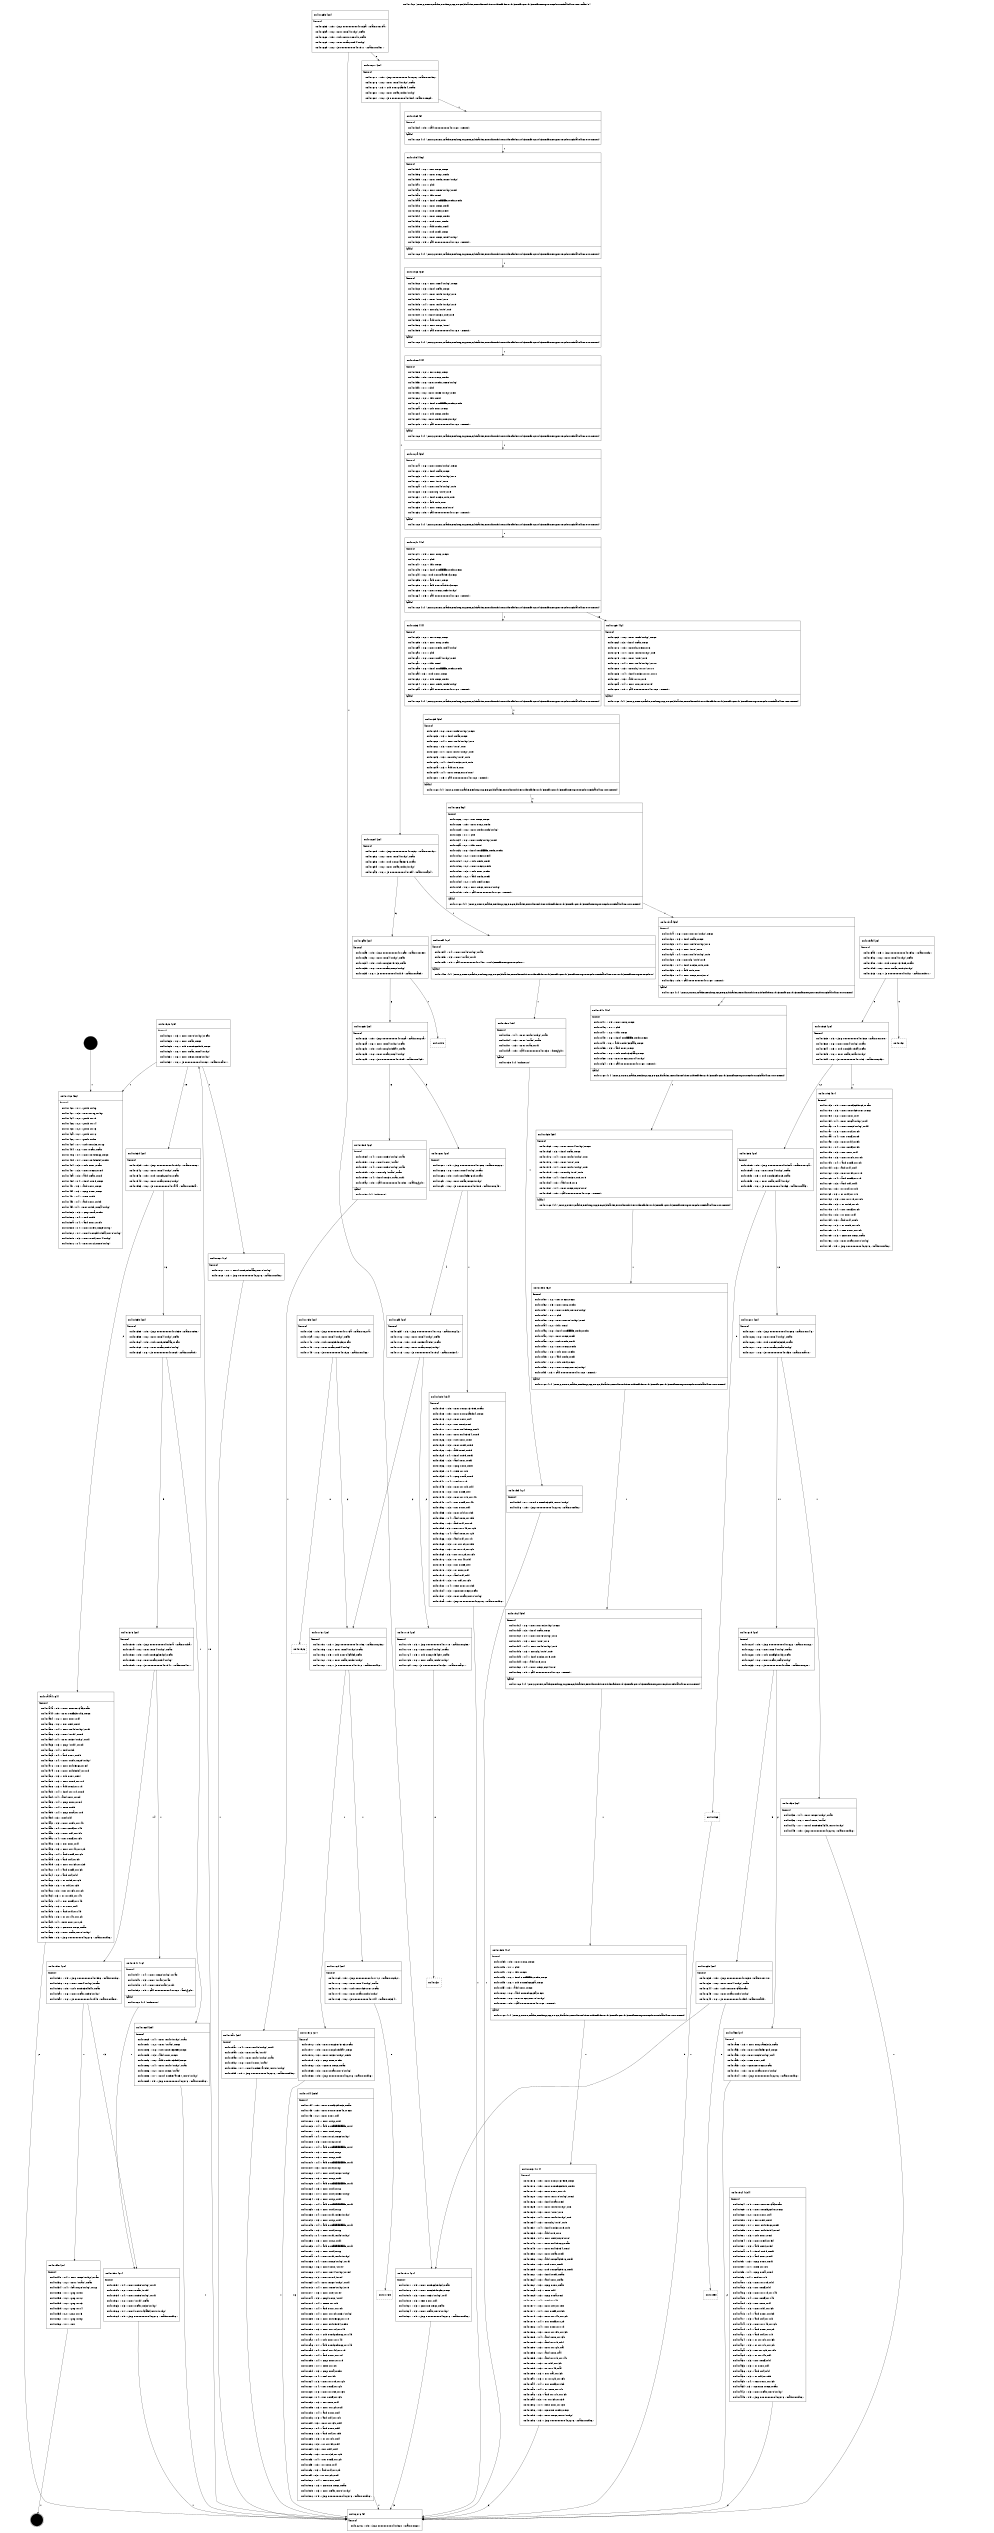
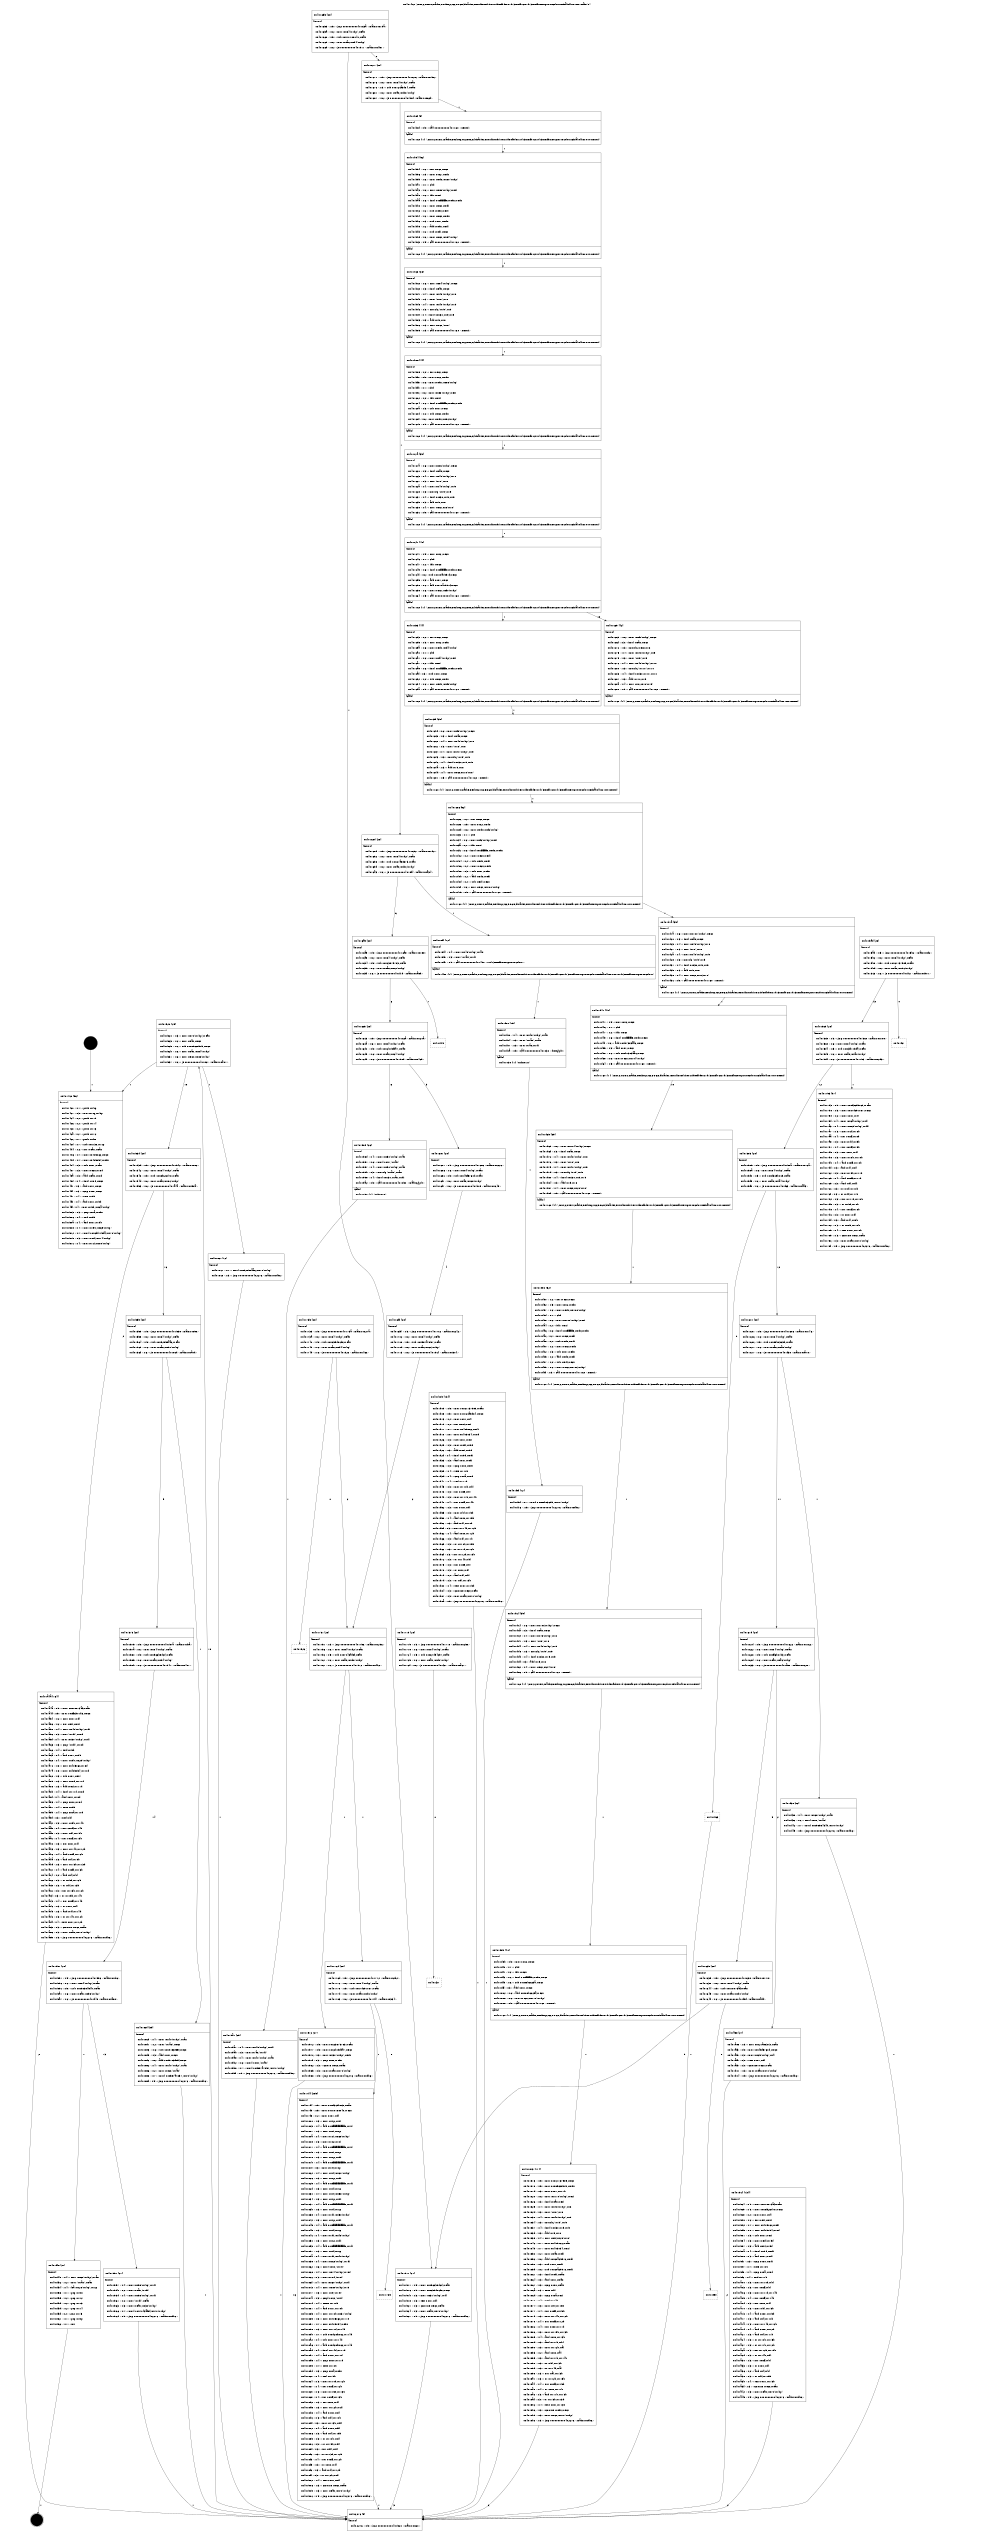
(874, 1002) -> (874, 1002)
(672, 1085) -> (672, 1085)
(467, 1291) -> none
(420, 1492) -> none
(160, 1983) -> none
none -> (377, 2048)
